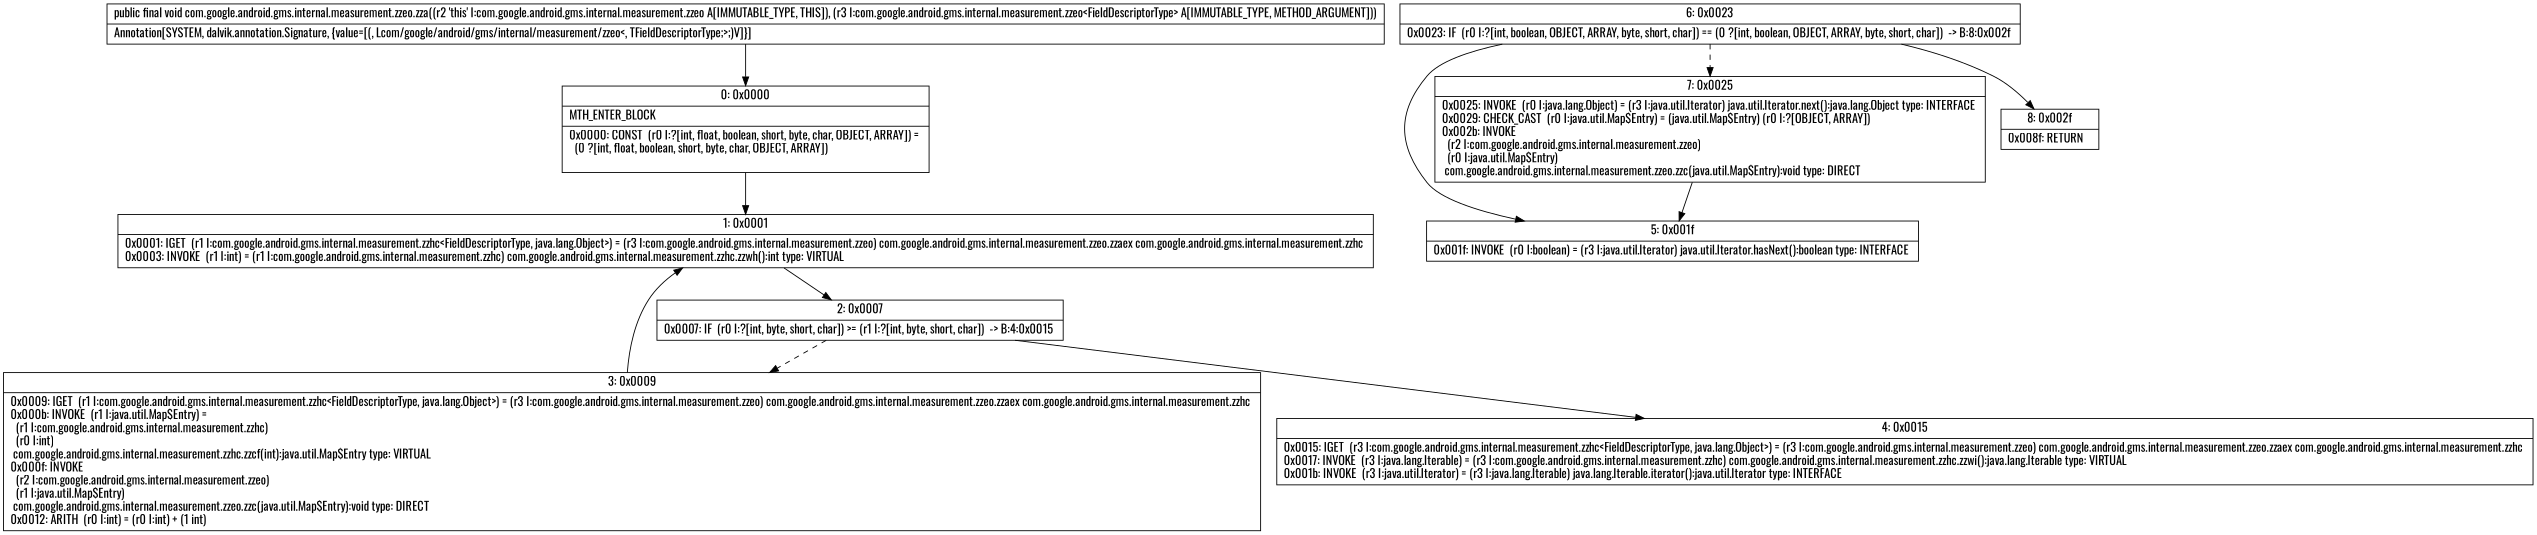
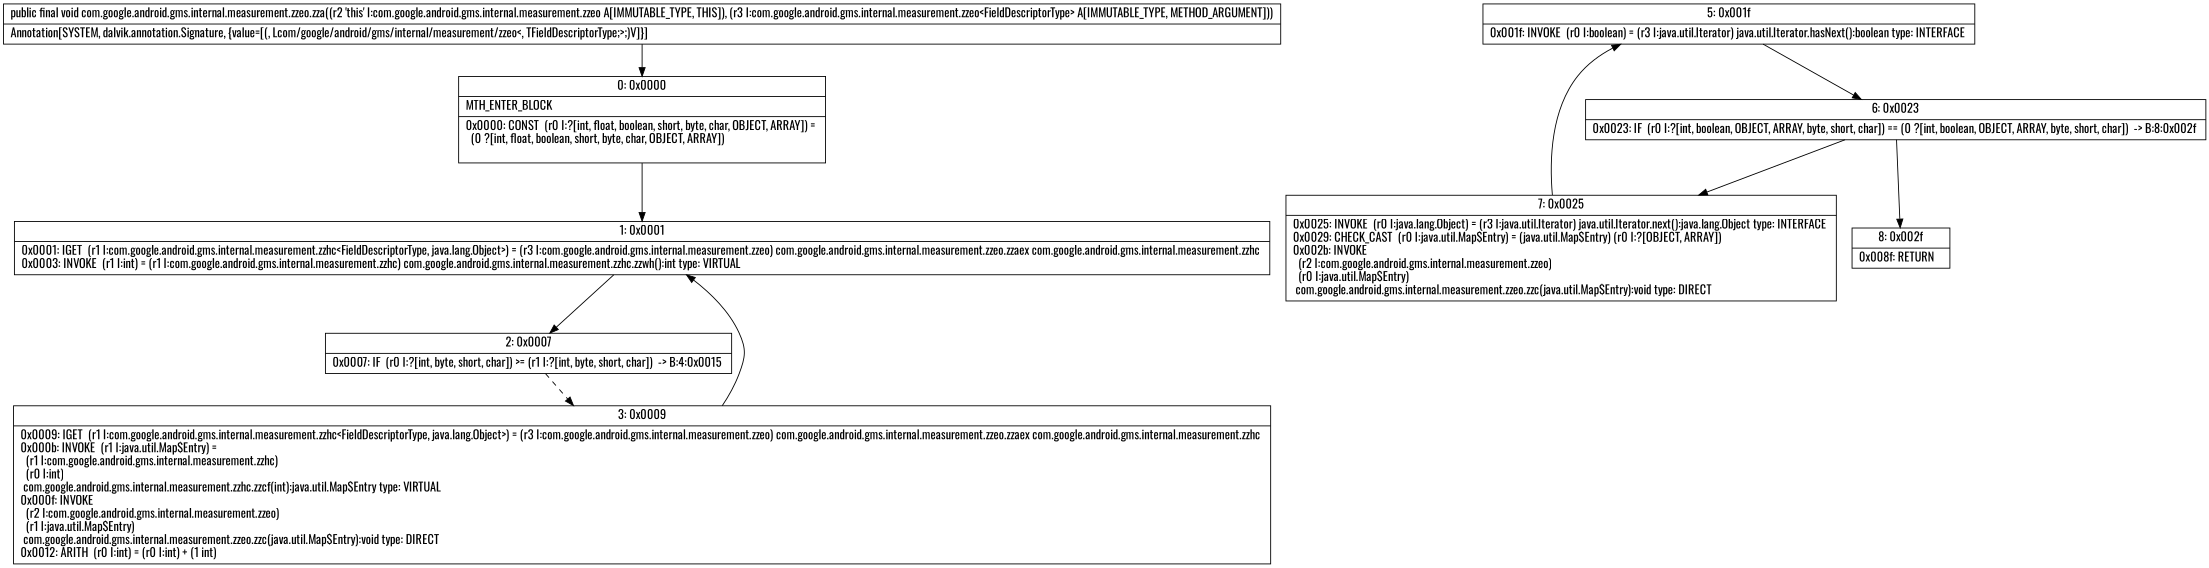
(1710, 56) -> (1776, 166)
(1405, 136) -> (1808, 70)
(1905, 452) -> none
